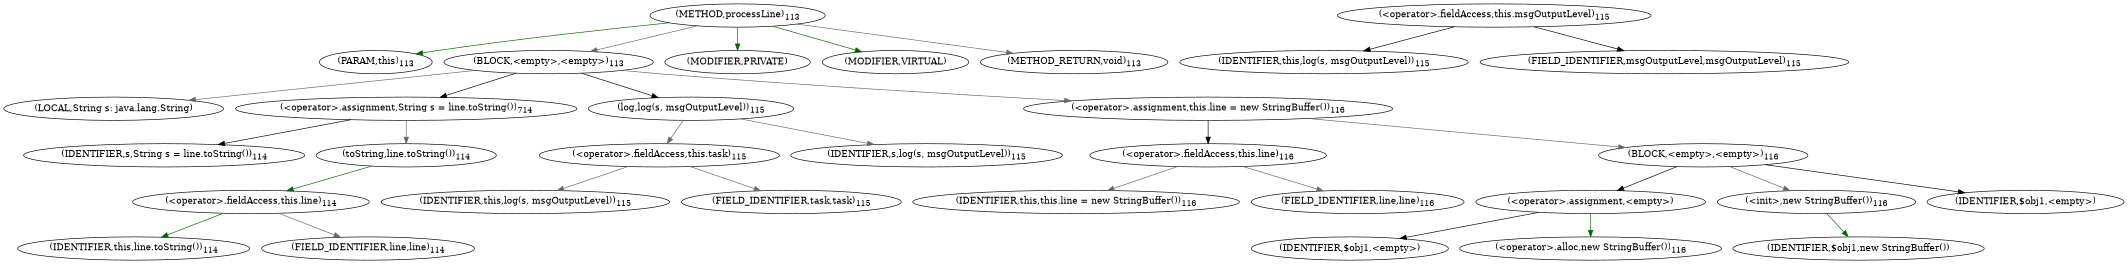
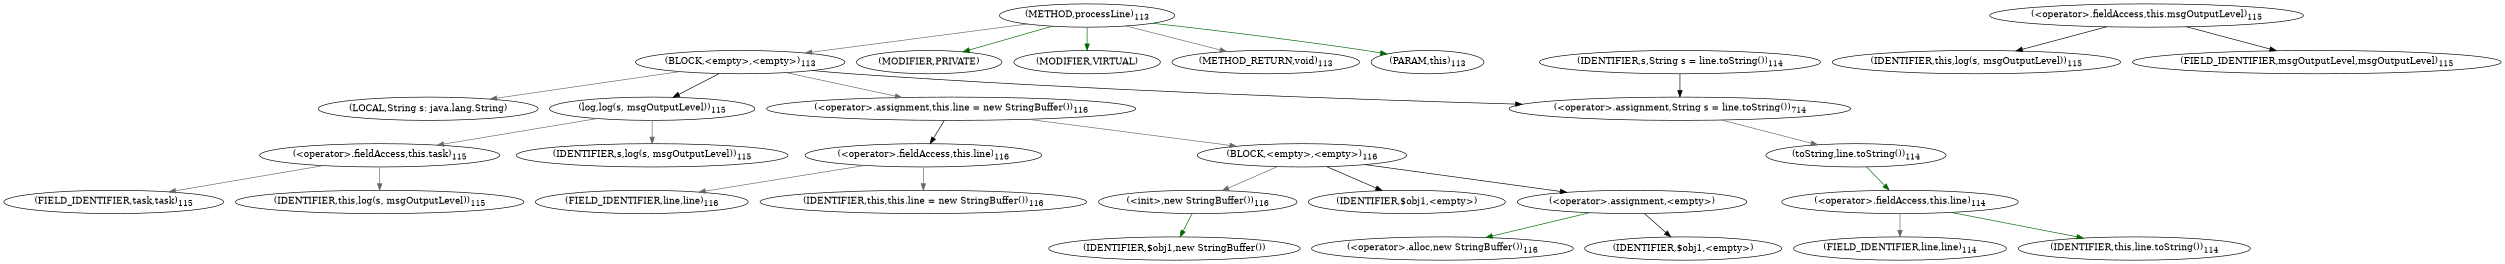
(288, 132) -> (1680, 82)
